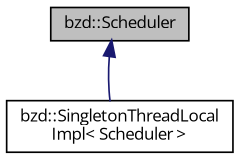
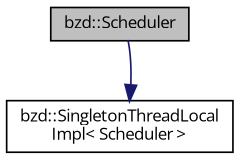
(109, 79) -> (131, 62)
